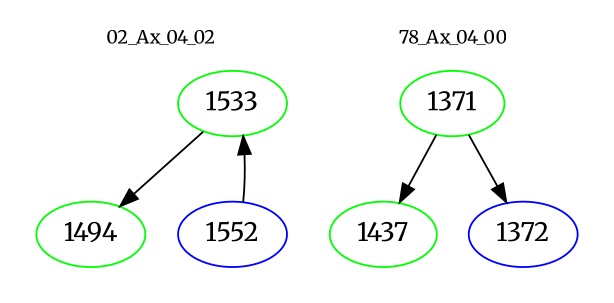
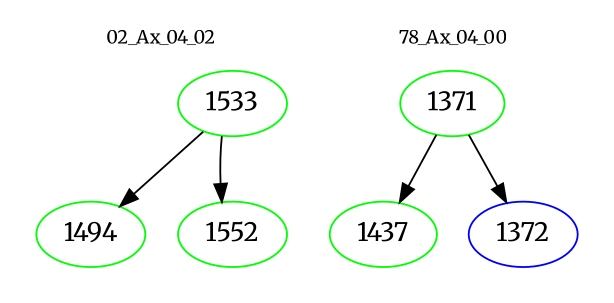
(245, 178) -> (220, 160)
(233, 234) -> (233, 234)
